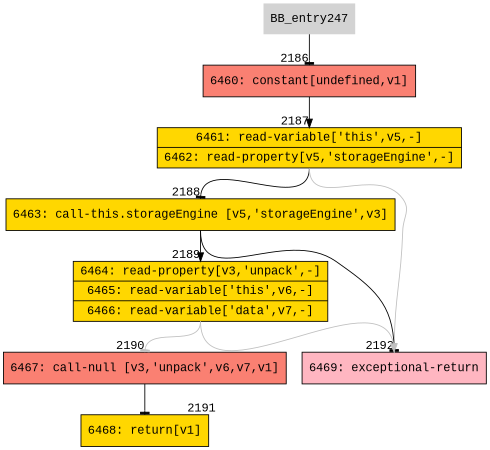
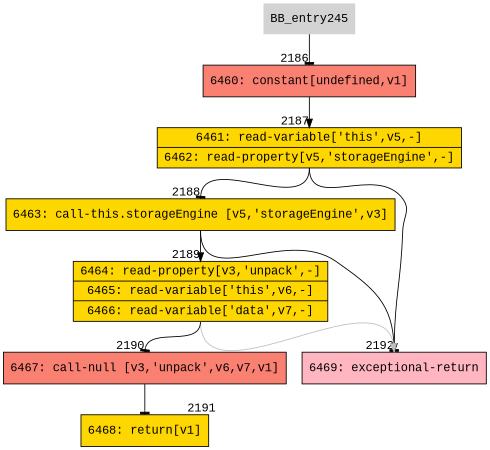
(309, 19) -> (309, 19)
(405, 216) -> (405, 216)
(175, 337) -> (175, 337)
